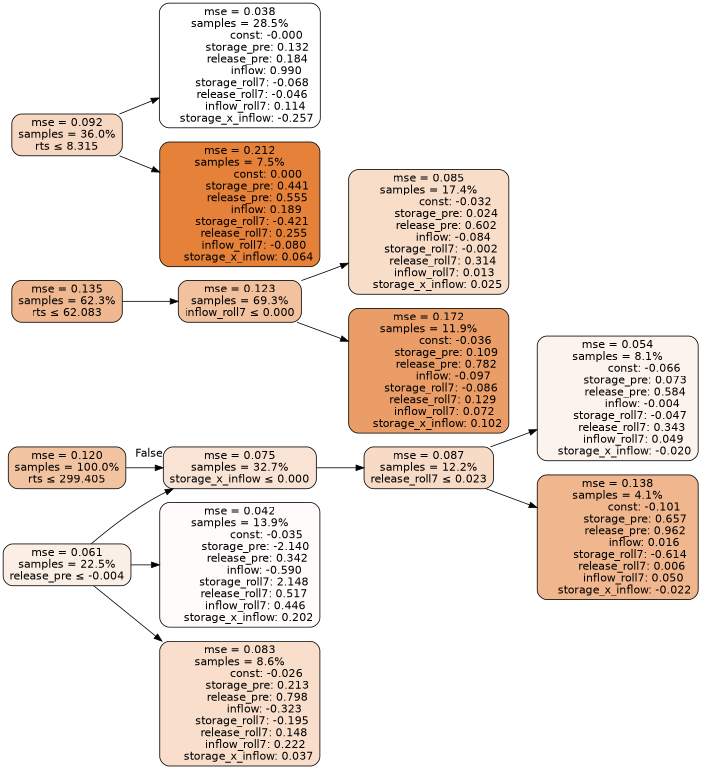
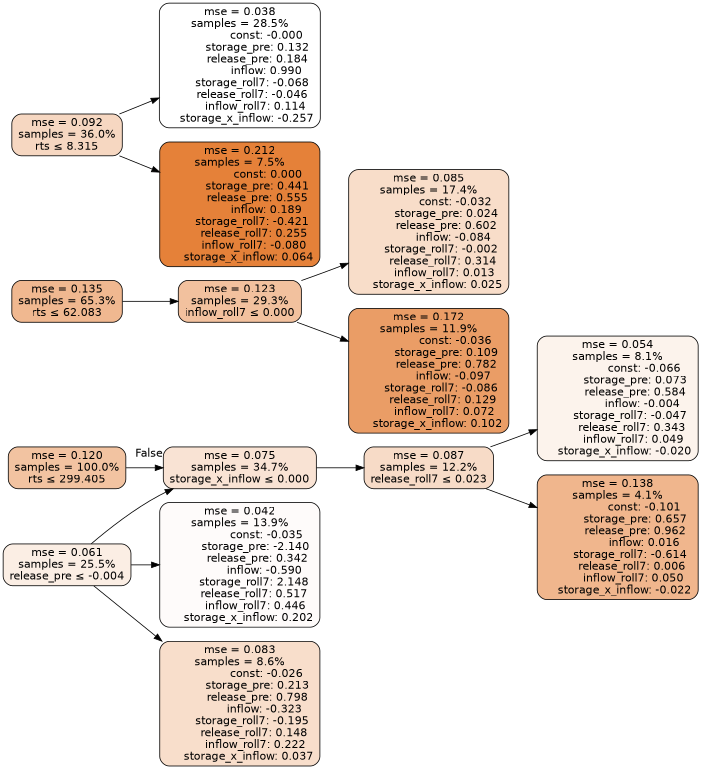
(67, 301) -> (67, 301)
(240, 301) -> (240, 301)
(240, 468) -> (240, 468)
(67, 565) -> (67, 565)
